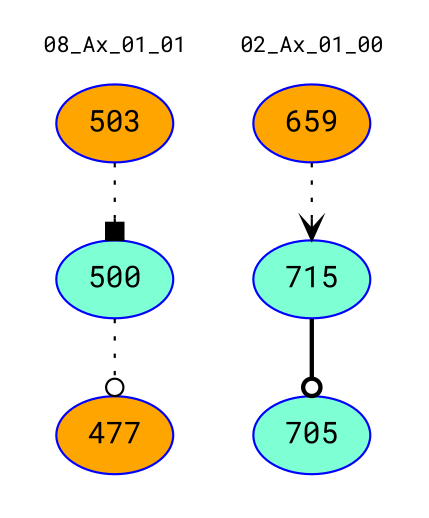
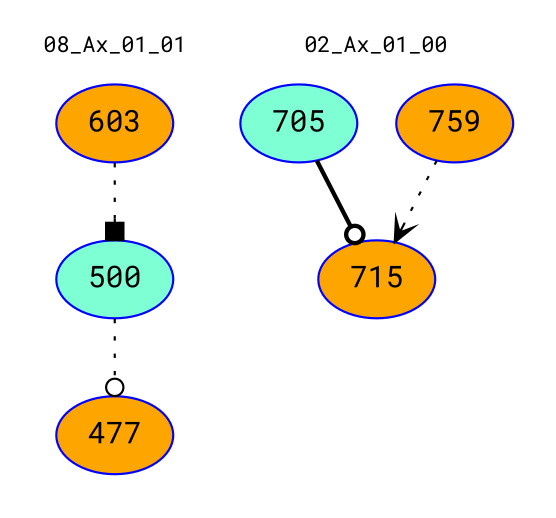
(115, 123) -> (115, 123)
(312, 123) -> (455, 123)
(312, 279) -> (377, 279)
(312, 349) -> (334, 194)
